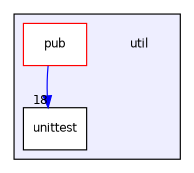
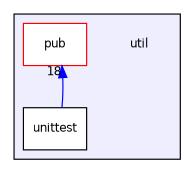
(47, 81) -> (63, 93)
